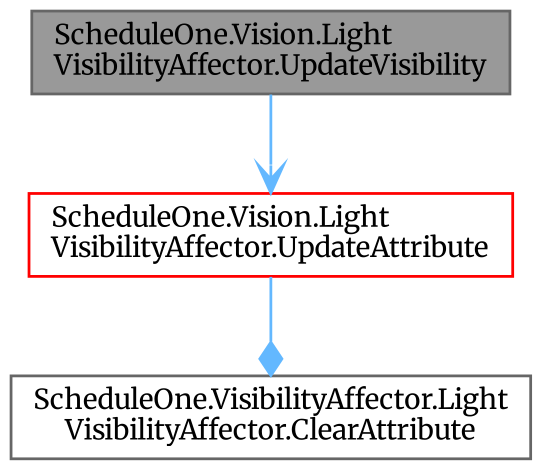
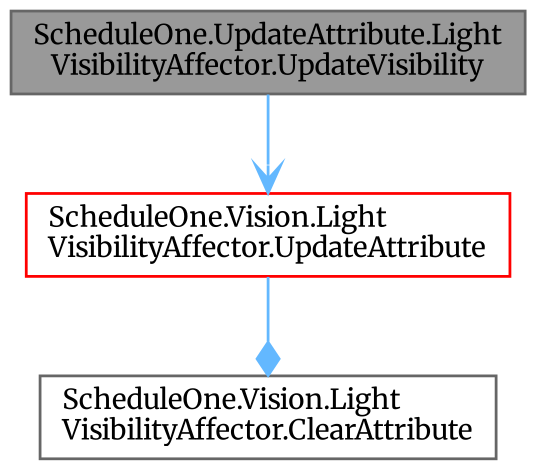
(271, 53) -> (268, 53)
(271, 417) -> (268, 417)
